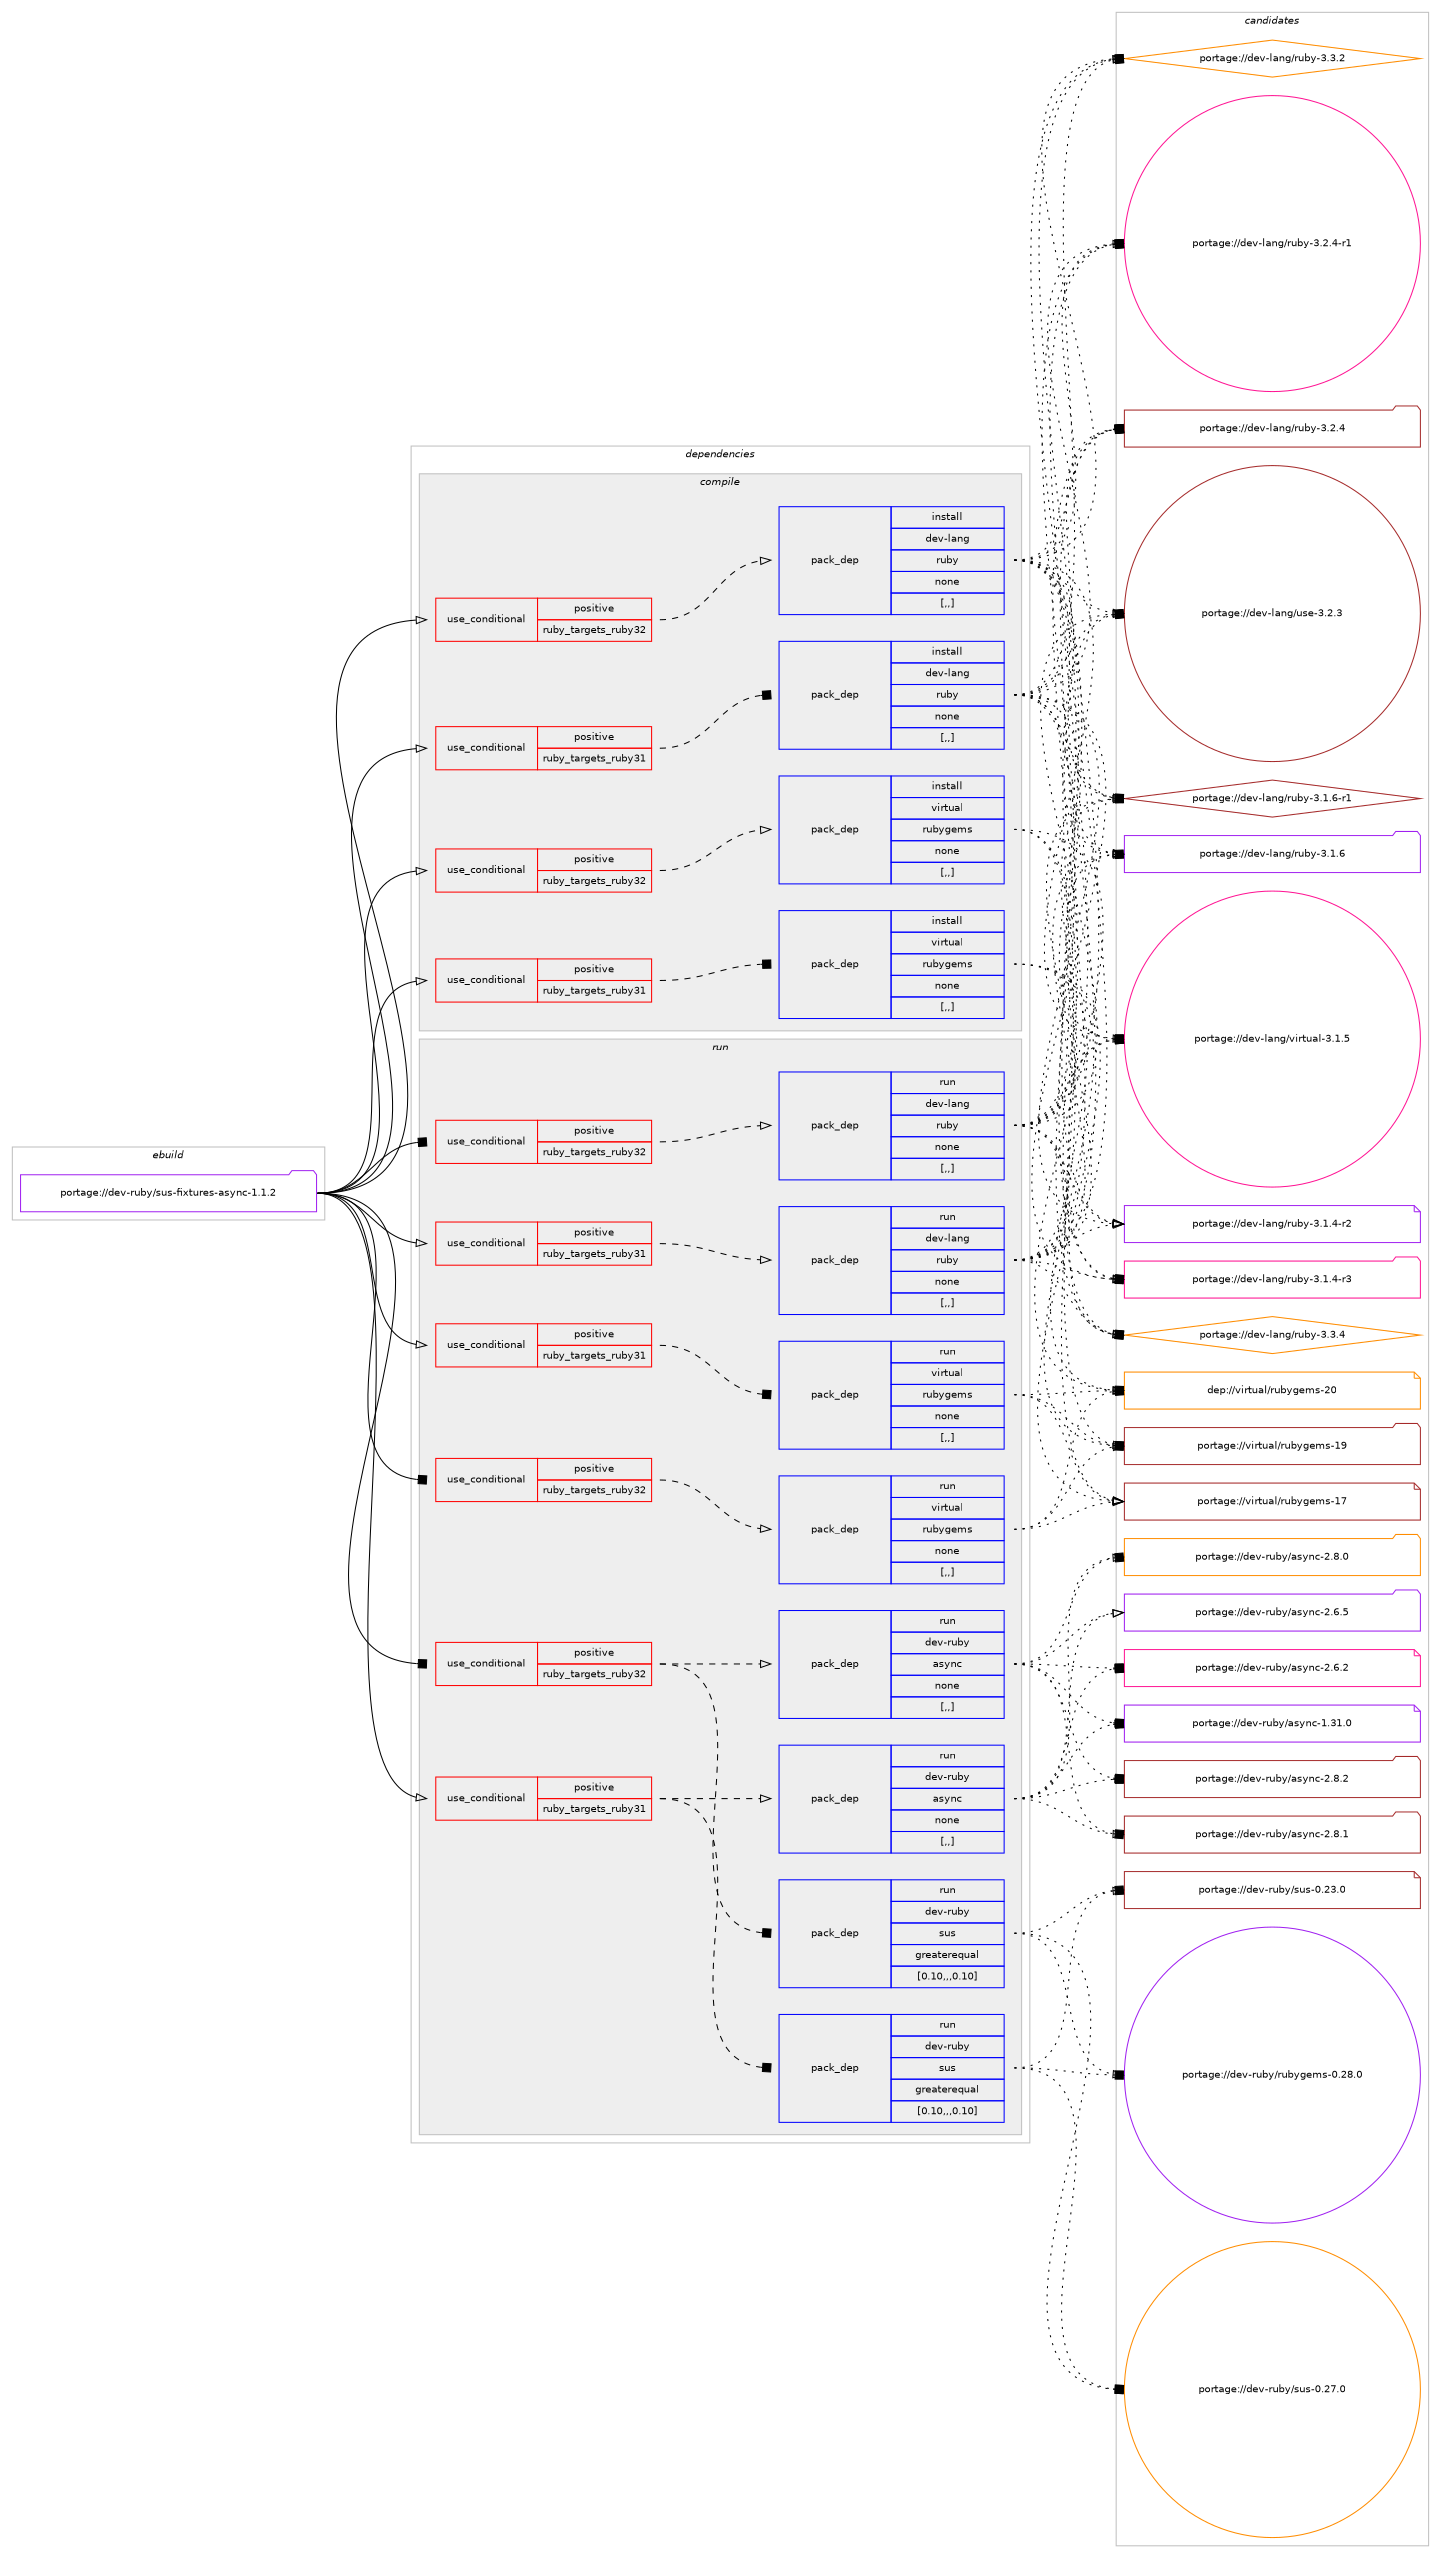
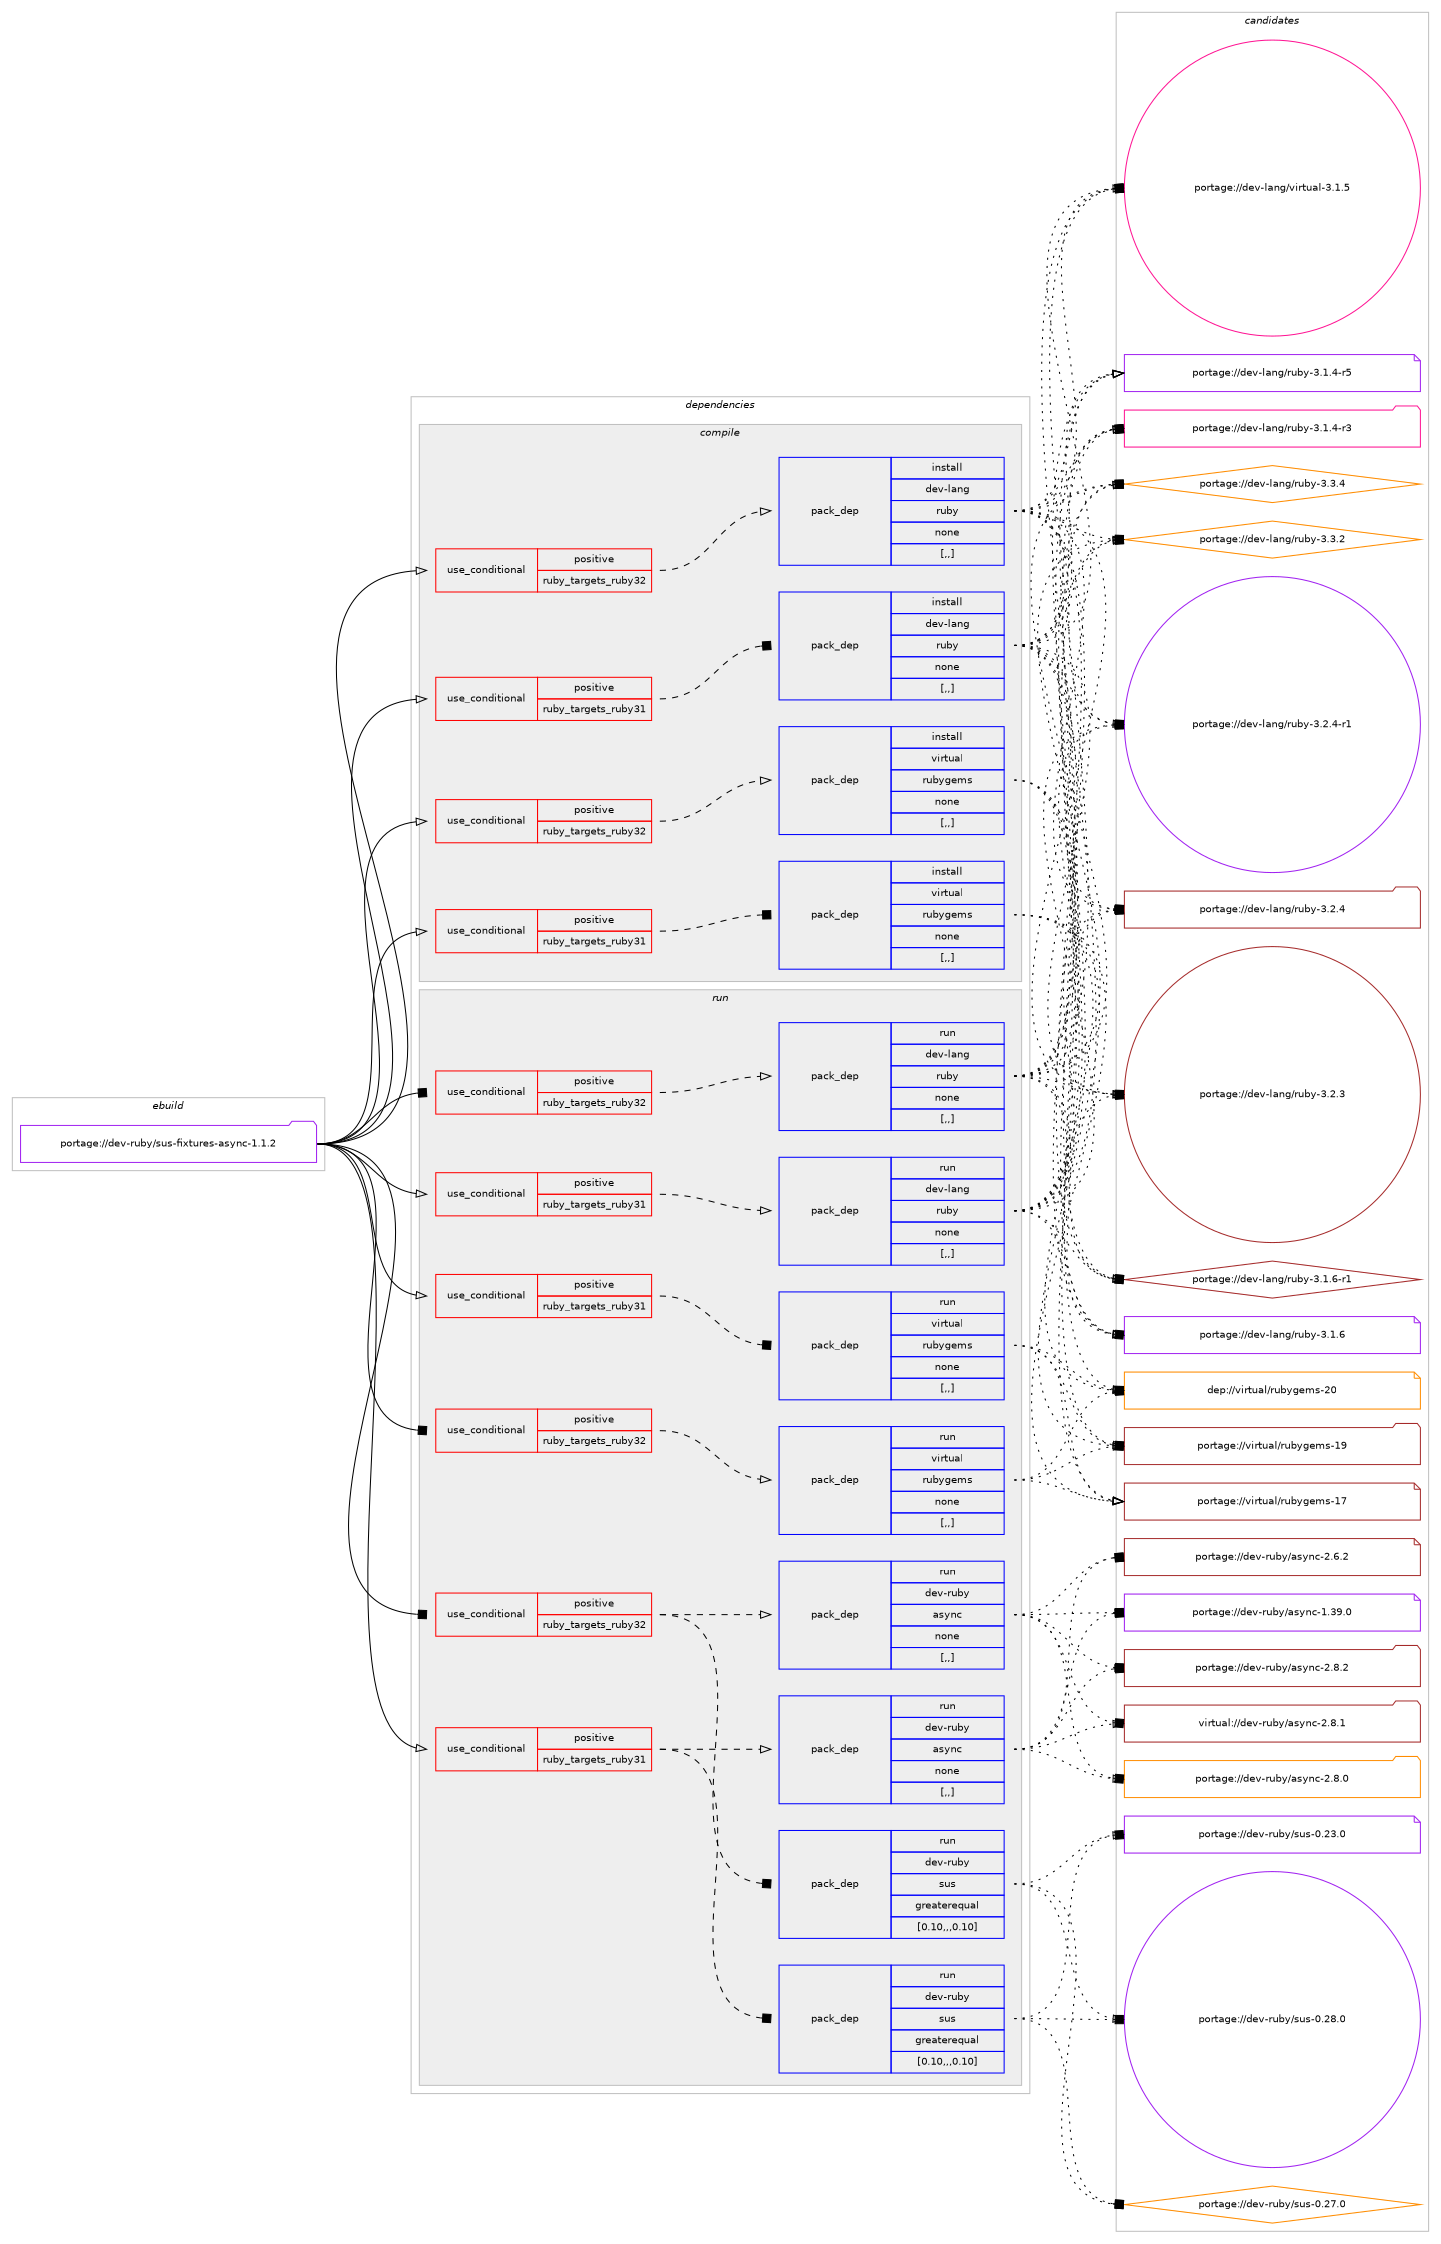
(1272, 244) -> (1272, 725)
(1272, 614) -> (1272, 1095)
(1272, 854) -> (1272, 1335)
(1272, 1224) -> (1272, 373)
(1272, 1613) -> none
(1272, 1668) -> (1272, 1557)
(1272, 1724) -> (1272, 1613)
(1272, 1835) -> (1272, 1724)
(1272, 1890) -> (1272, 1835)
(1272, 2075) -> (1272, 2020)
(1272, 2390) -> (1272, 2205)
